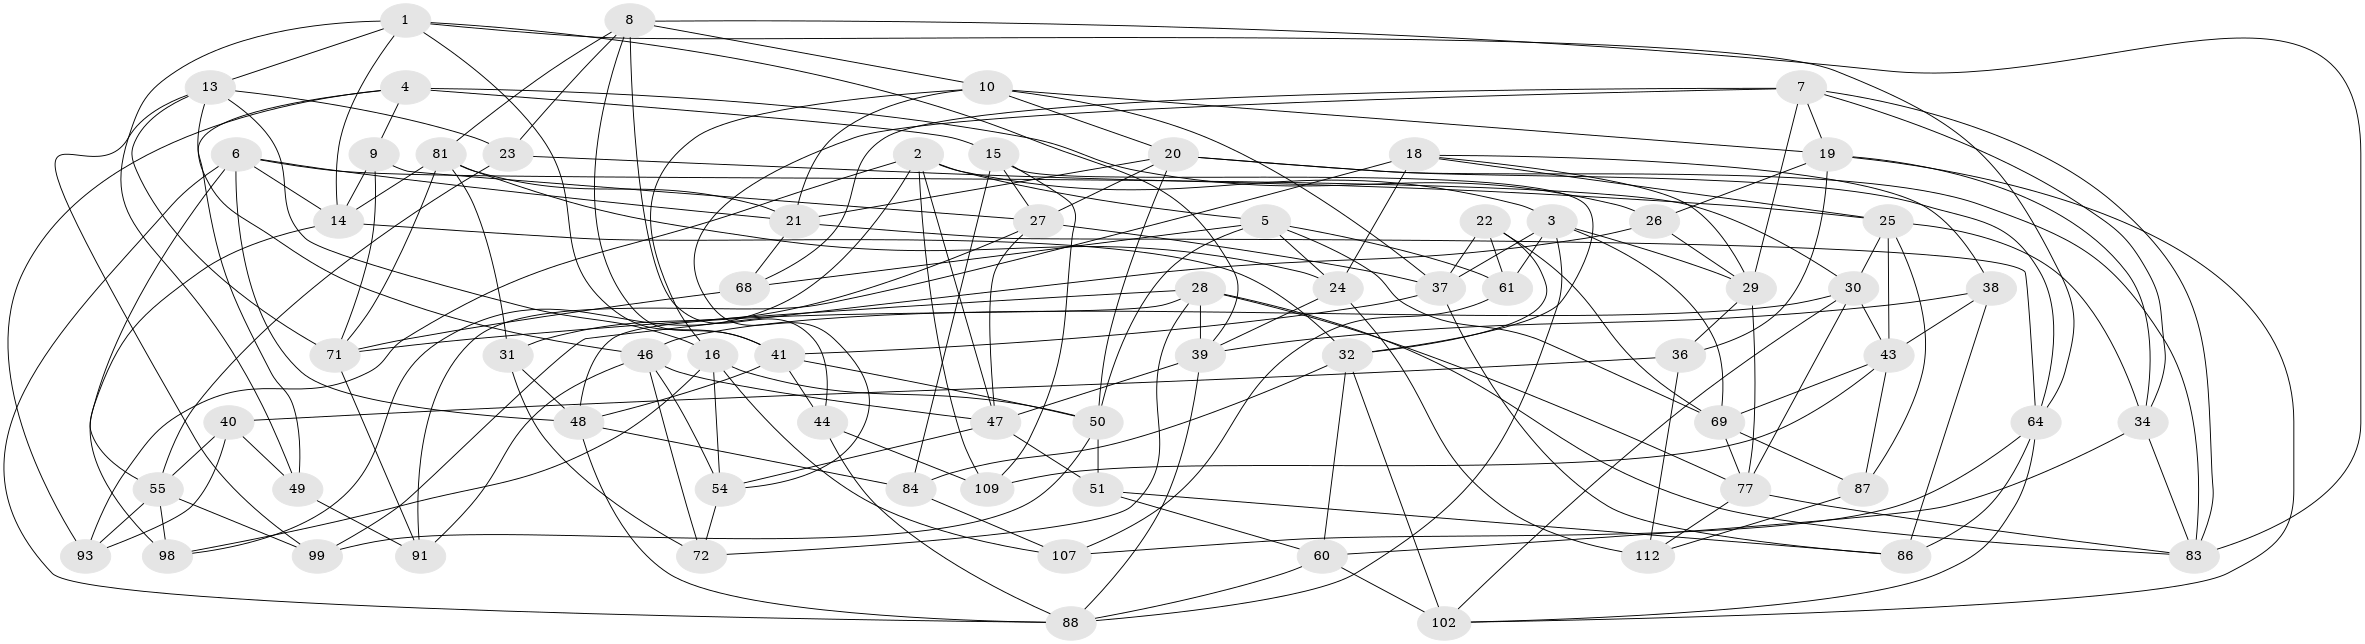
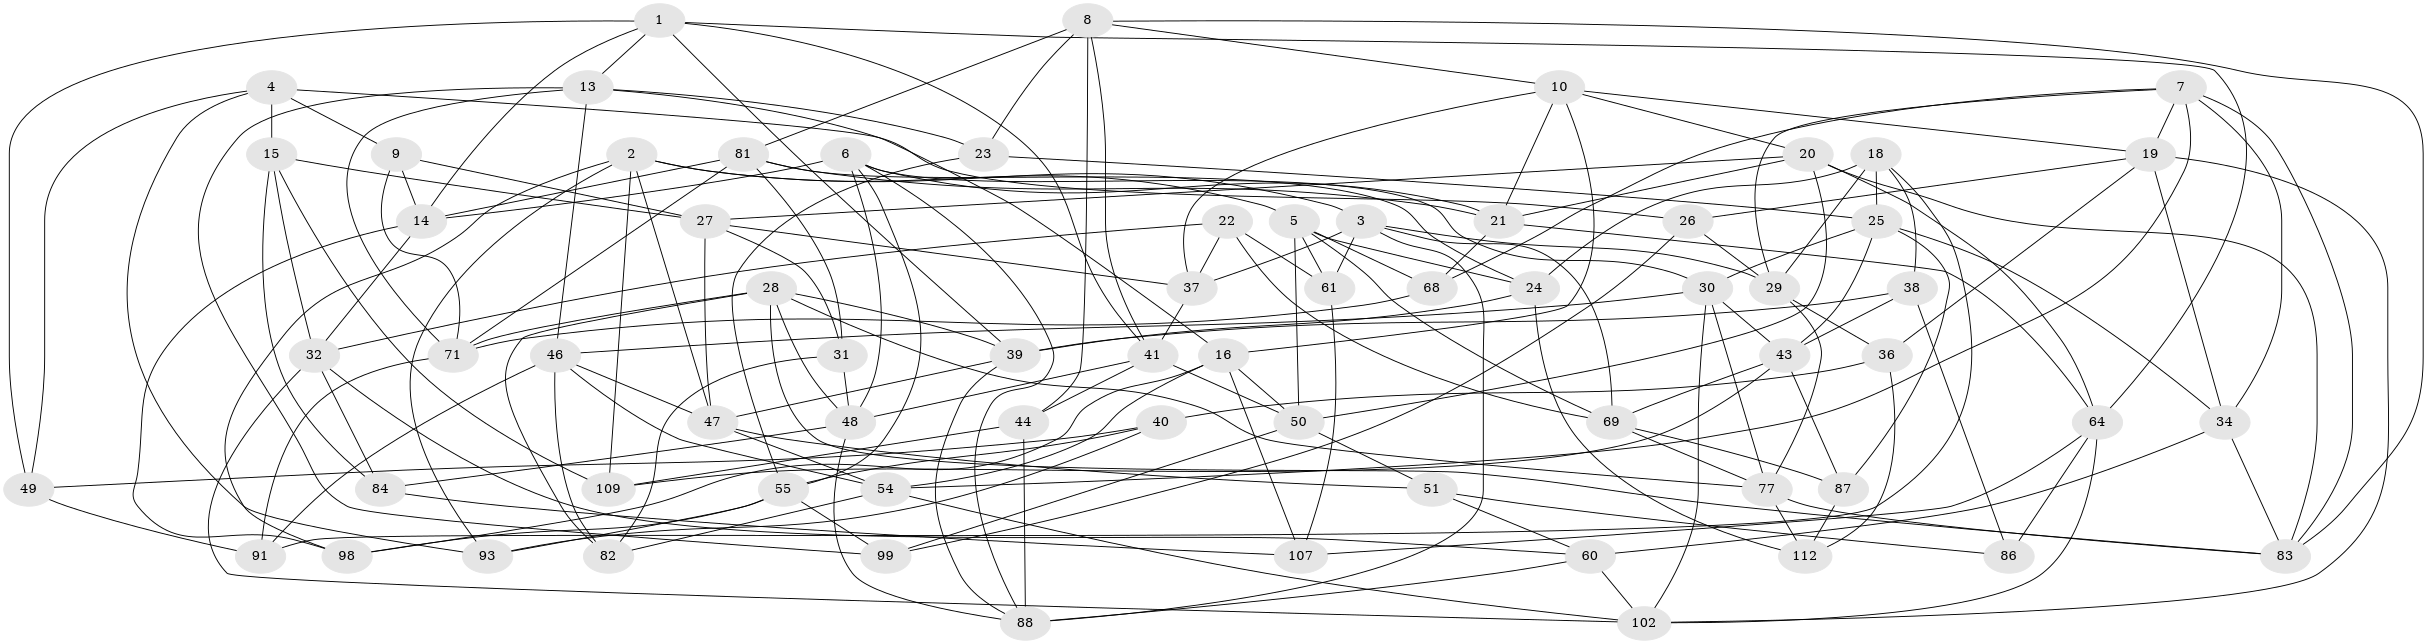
(1616, 510) -> none
(702, 556) -> (609, 556)
none -> (1261, 572)
